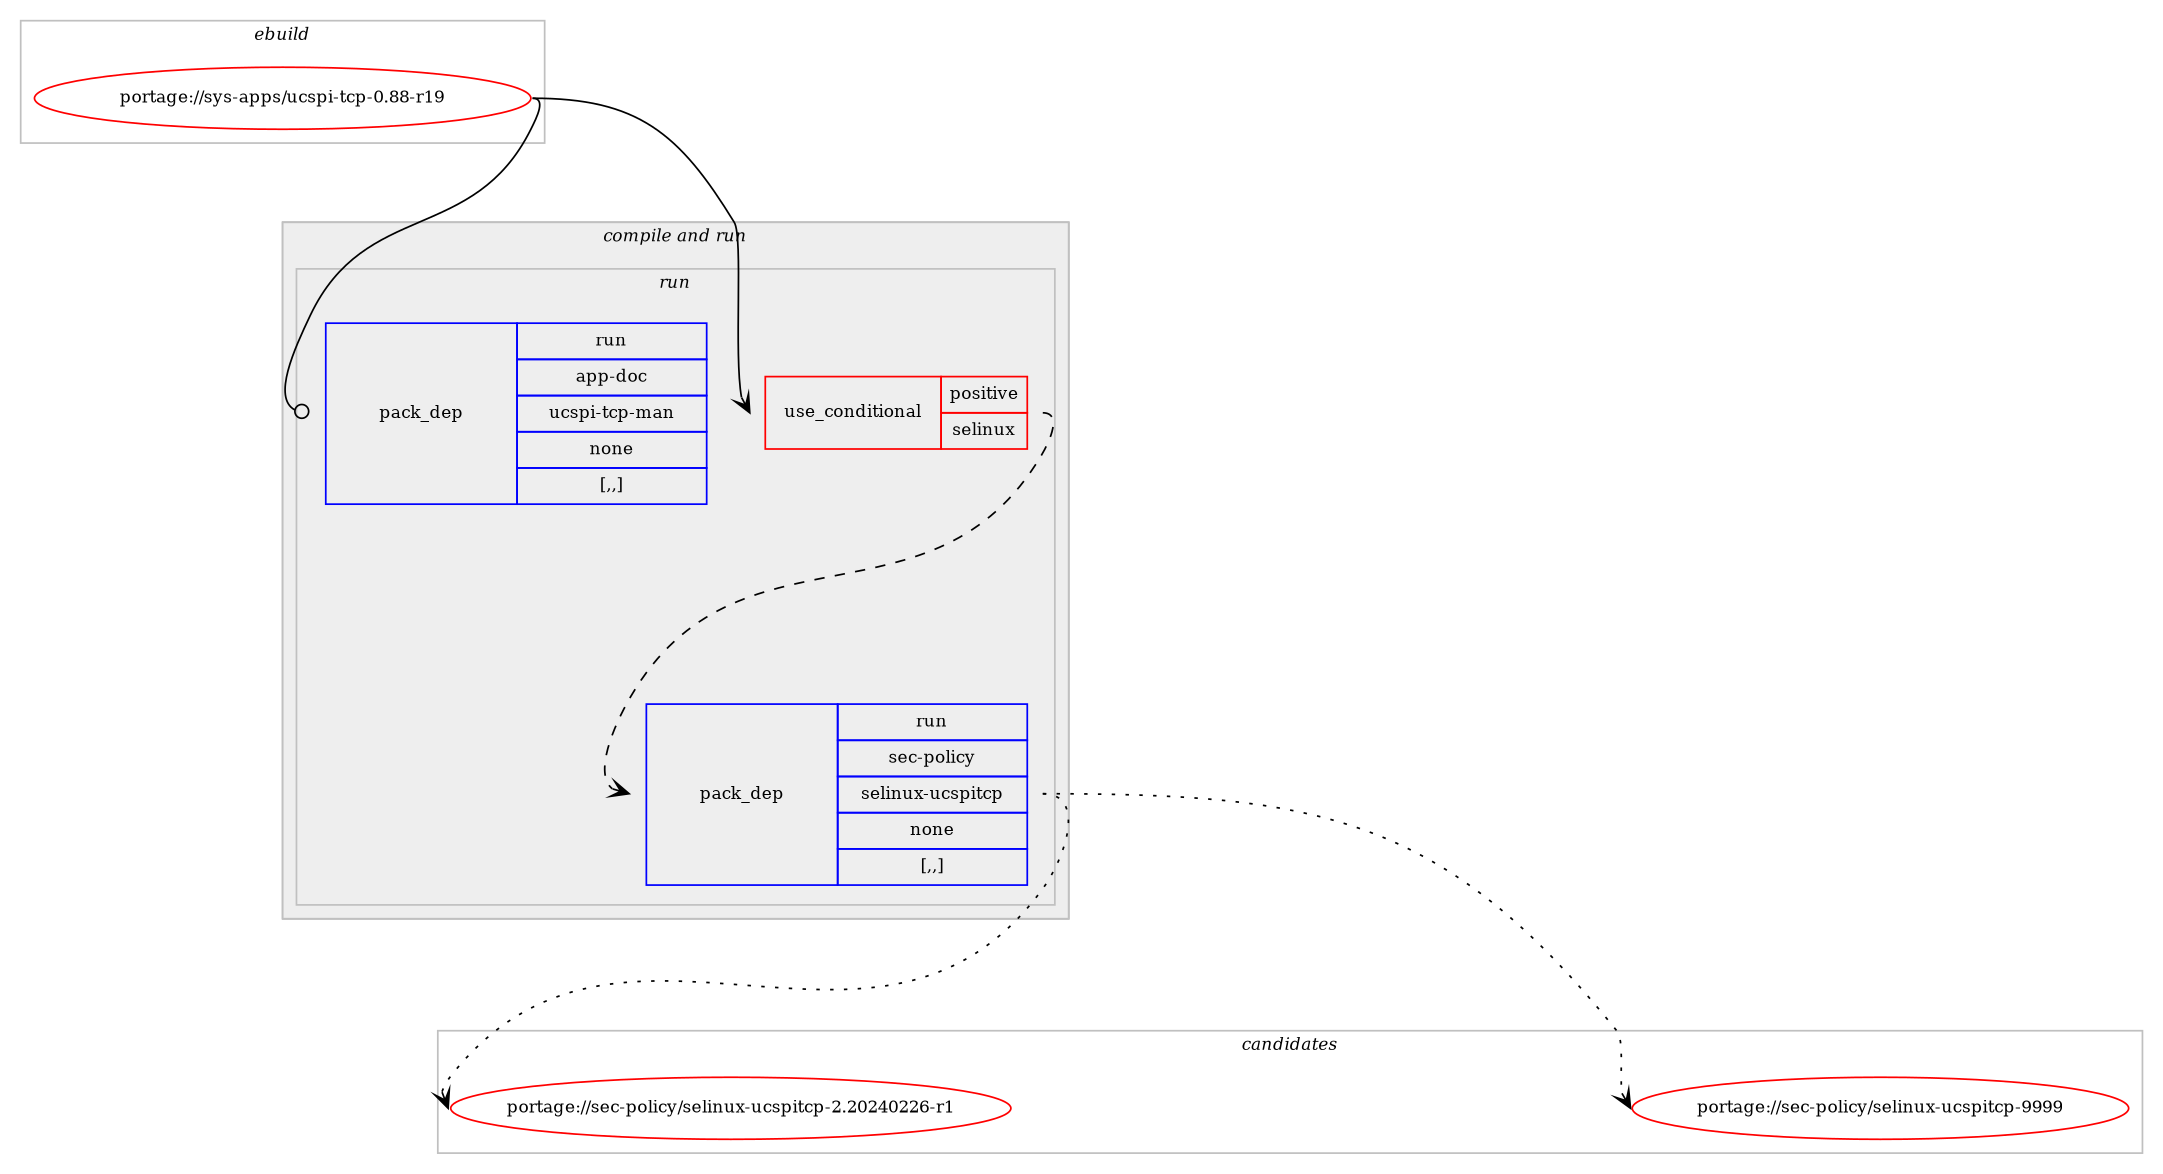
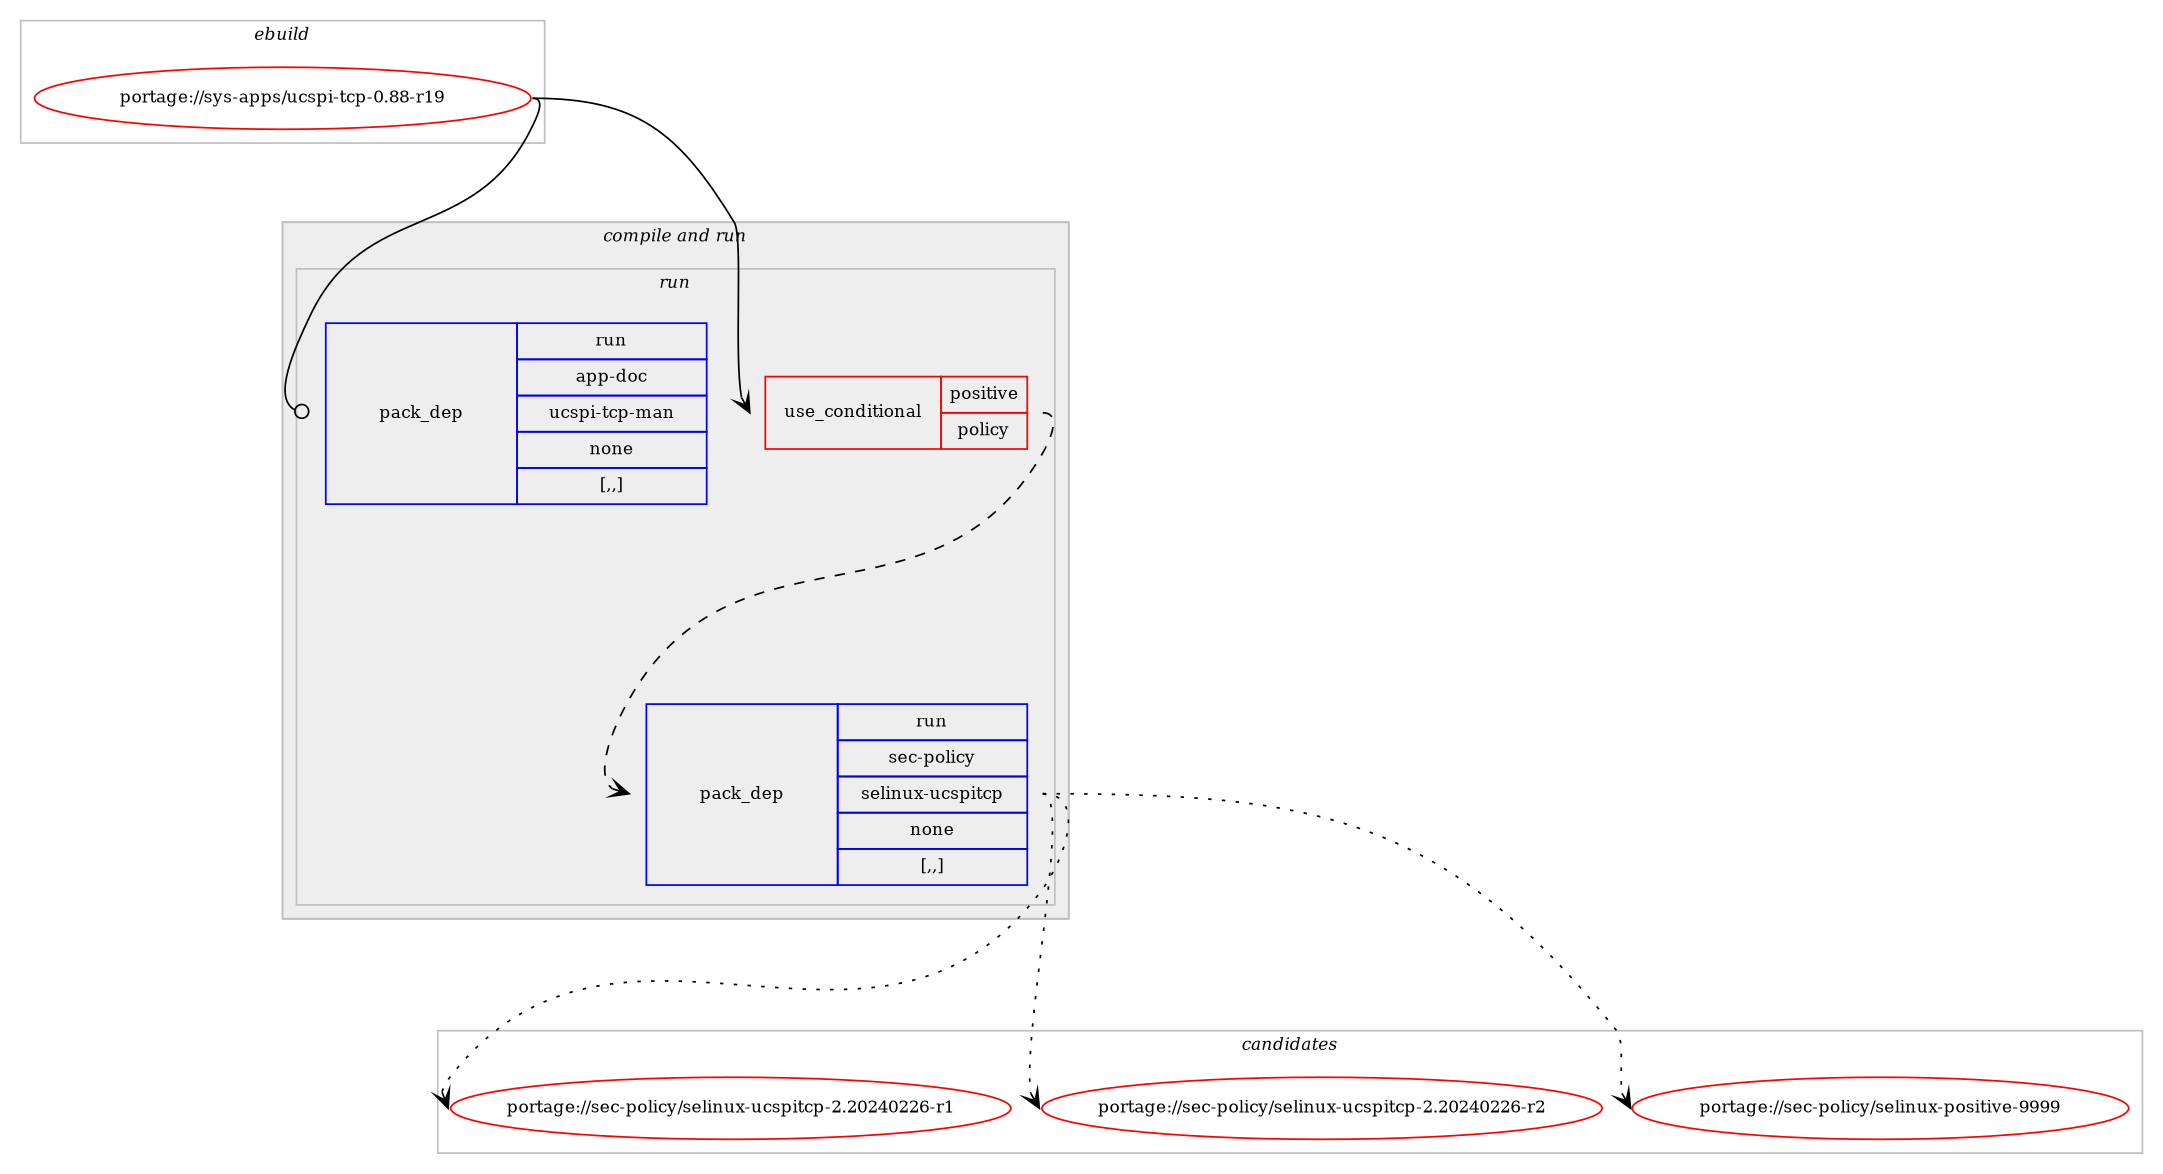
(984, 430) -> (984, 430)
none -> (1322, 1108)
(1880, 1108) -> (1880, 1108)
